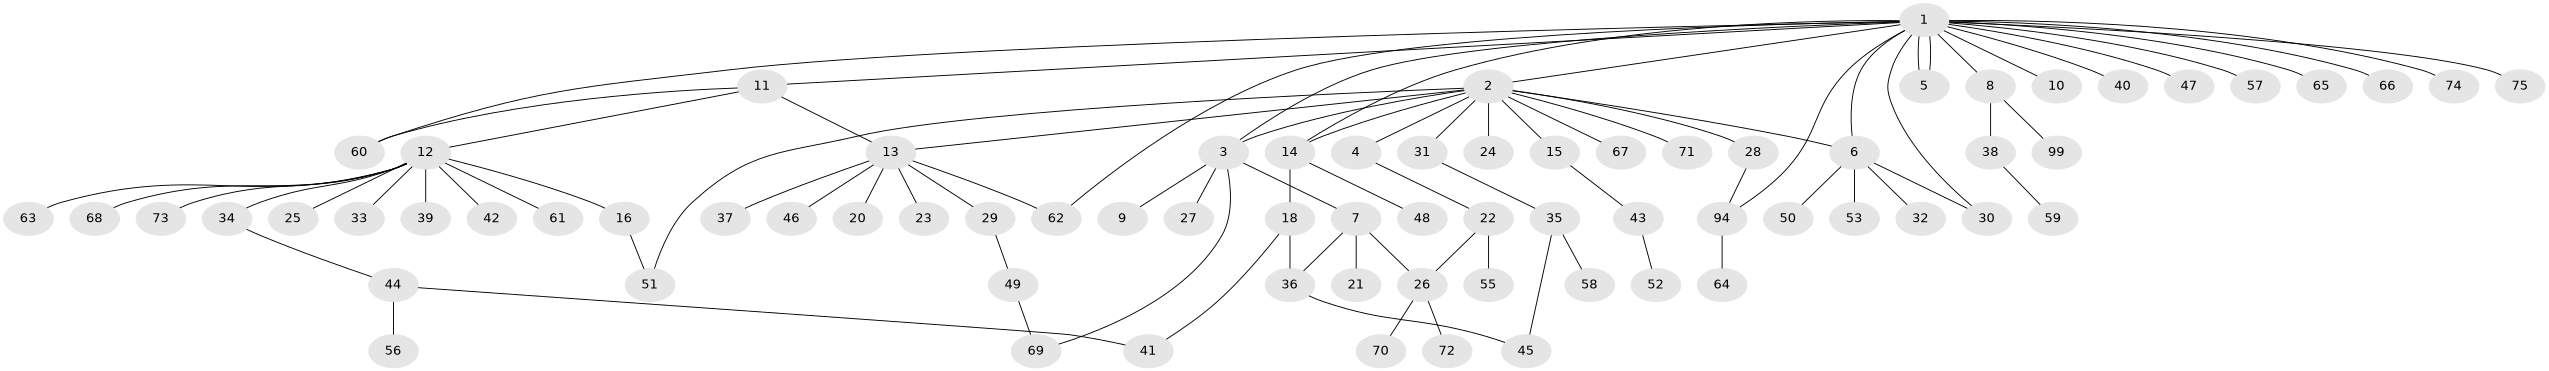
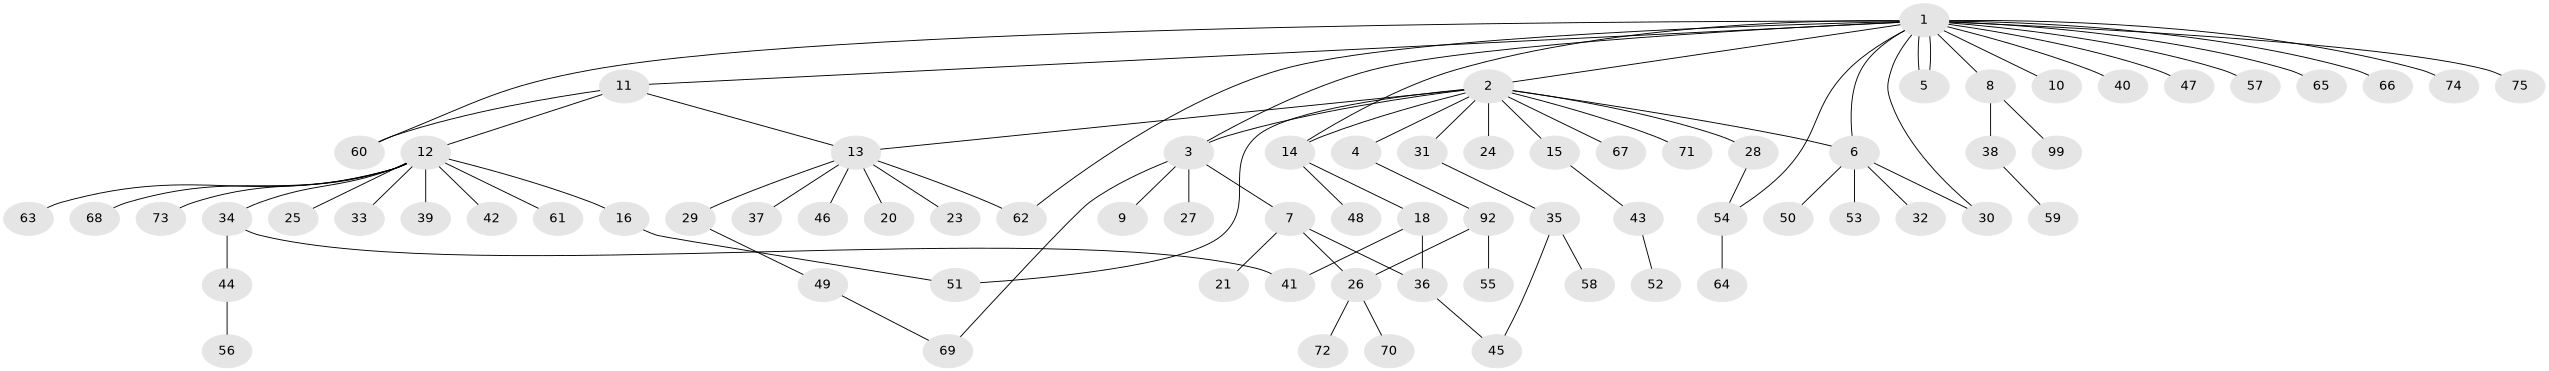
(1489, 219) -> (1489, 219)
(1722, 219) -> (1722, 219)
(772, 313) -> (707, 253)
